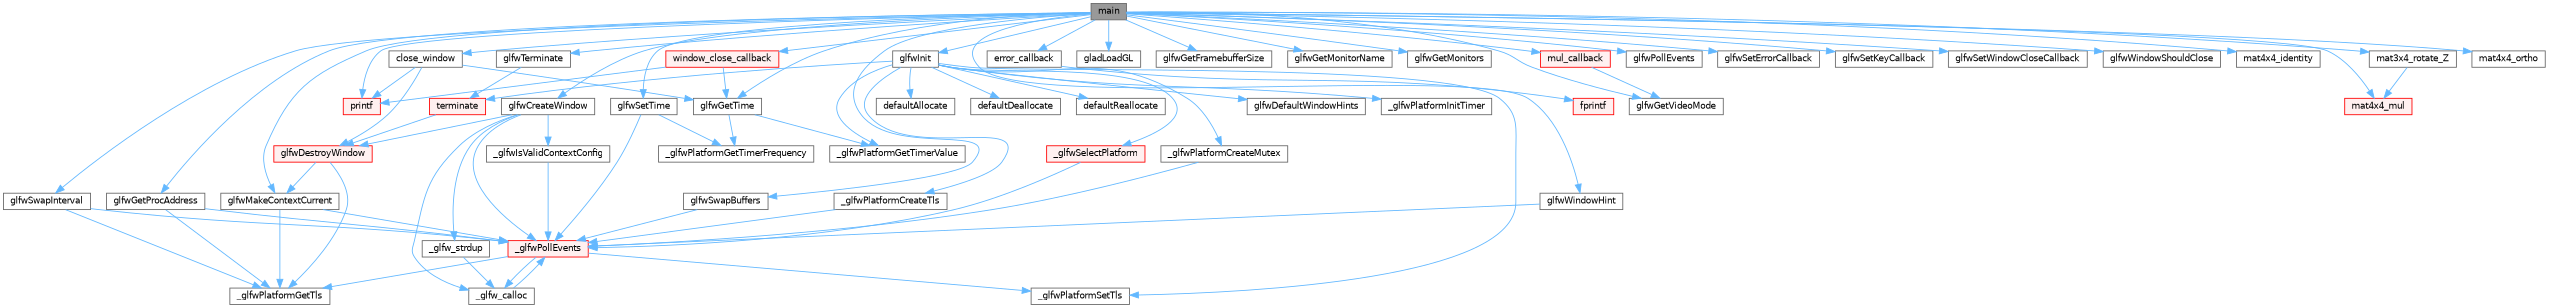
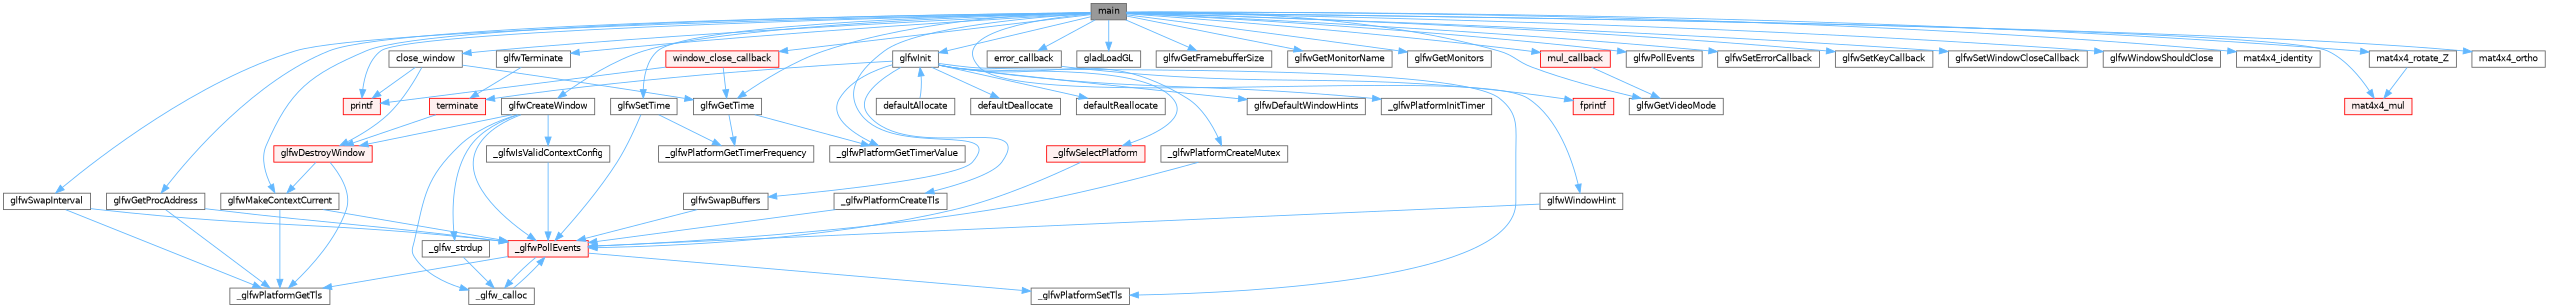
(2413, 59) -> (2413, 59)
(910, 79) -> (921, 87)
